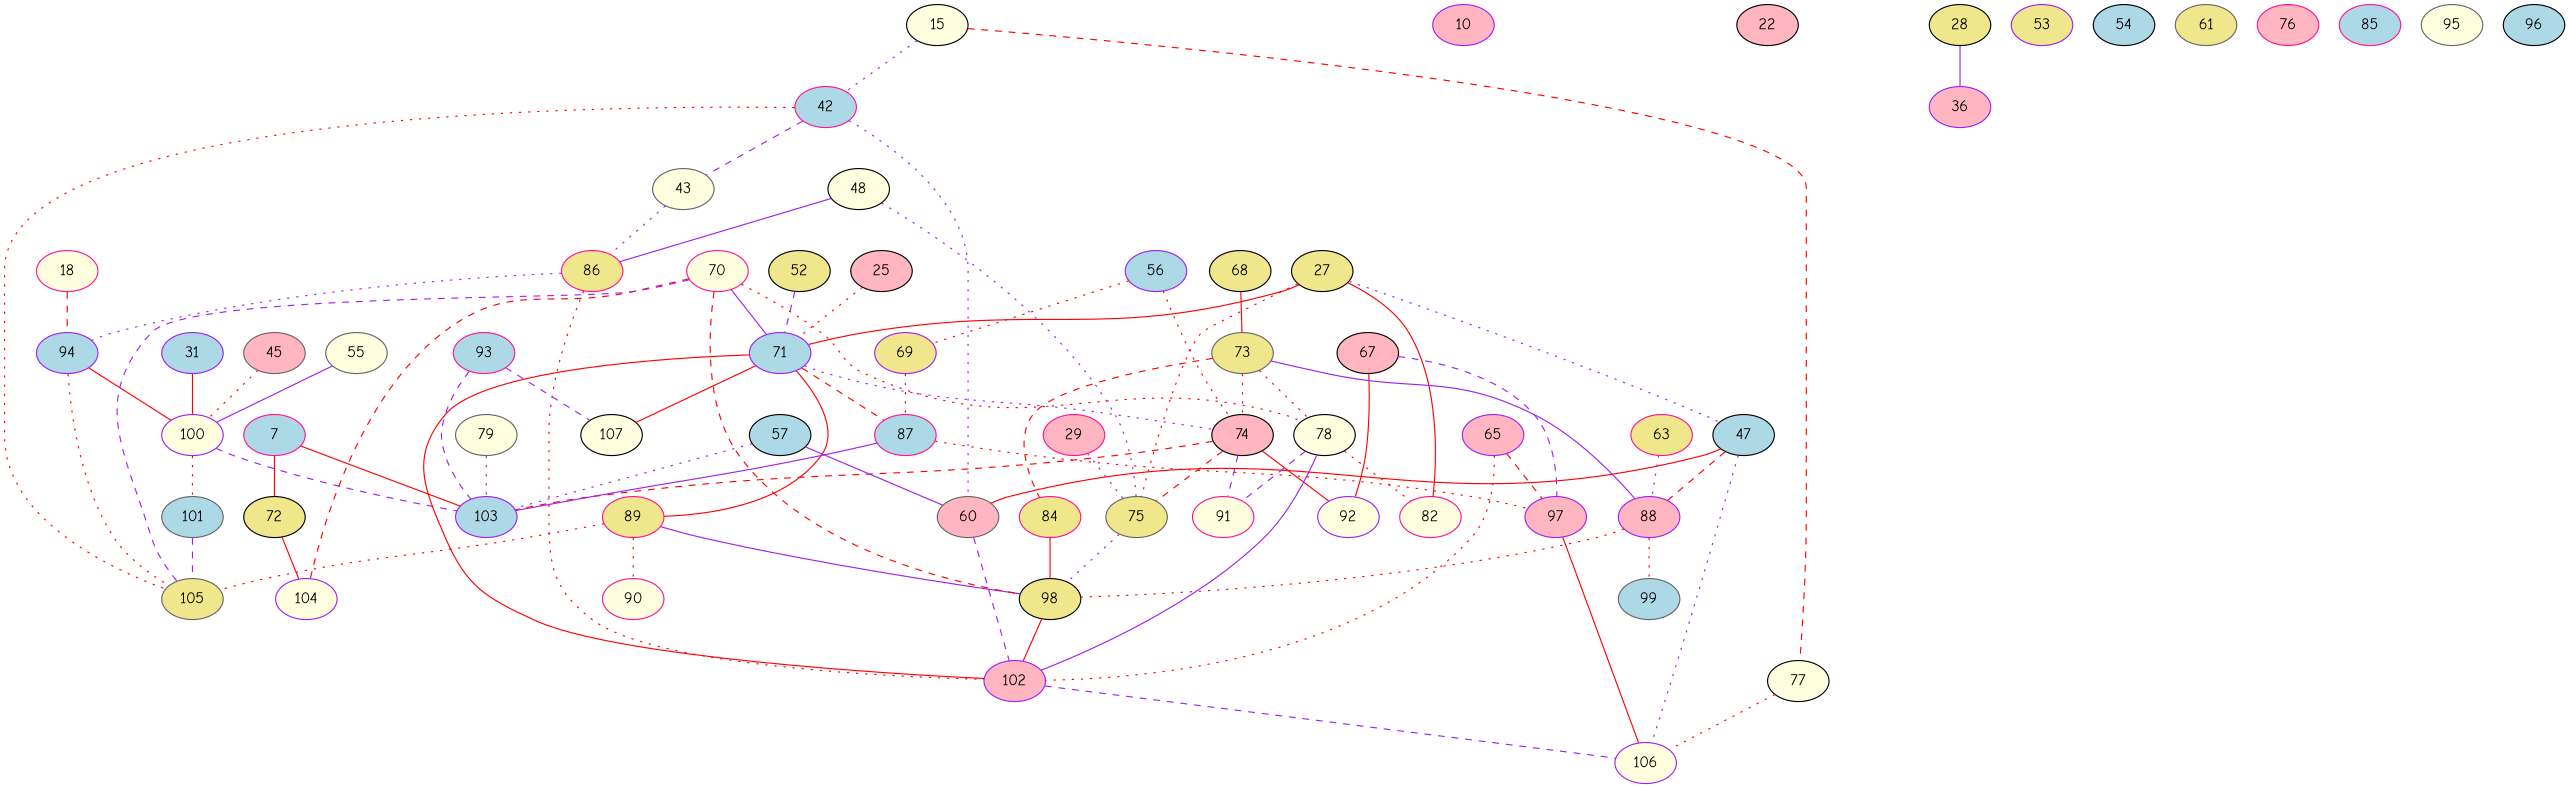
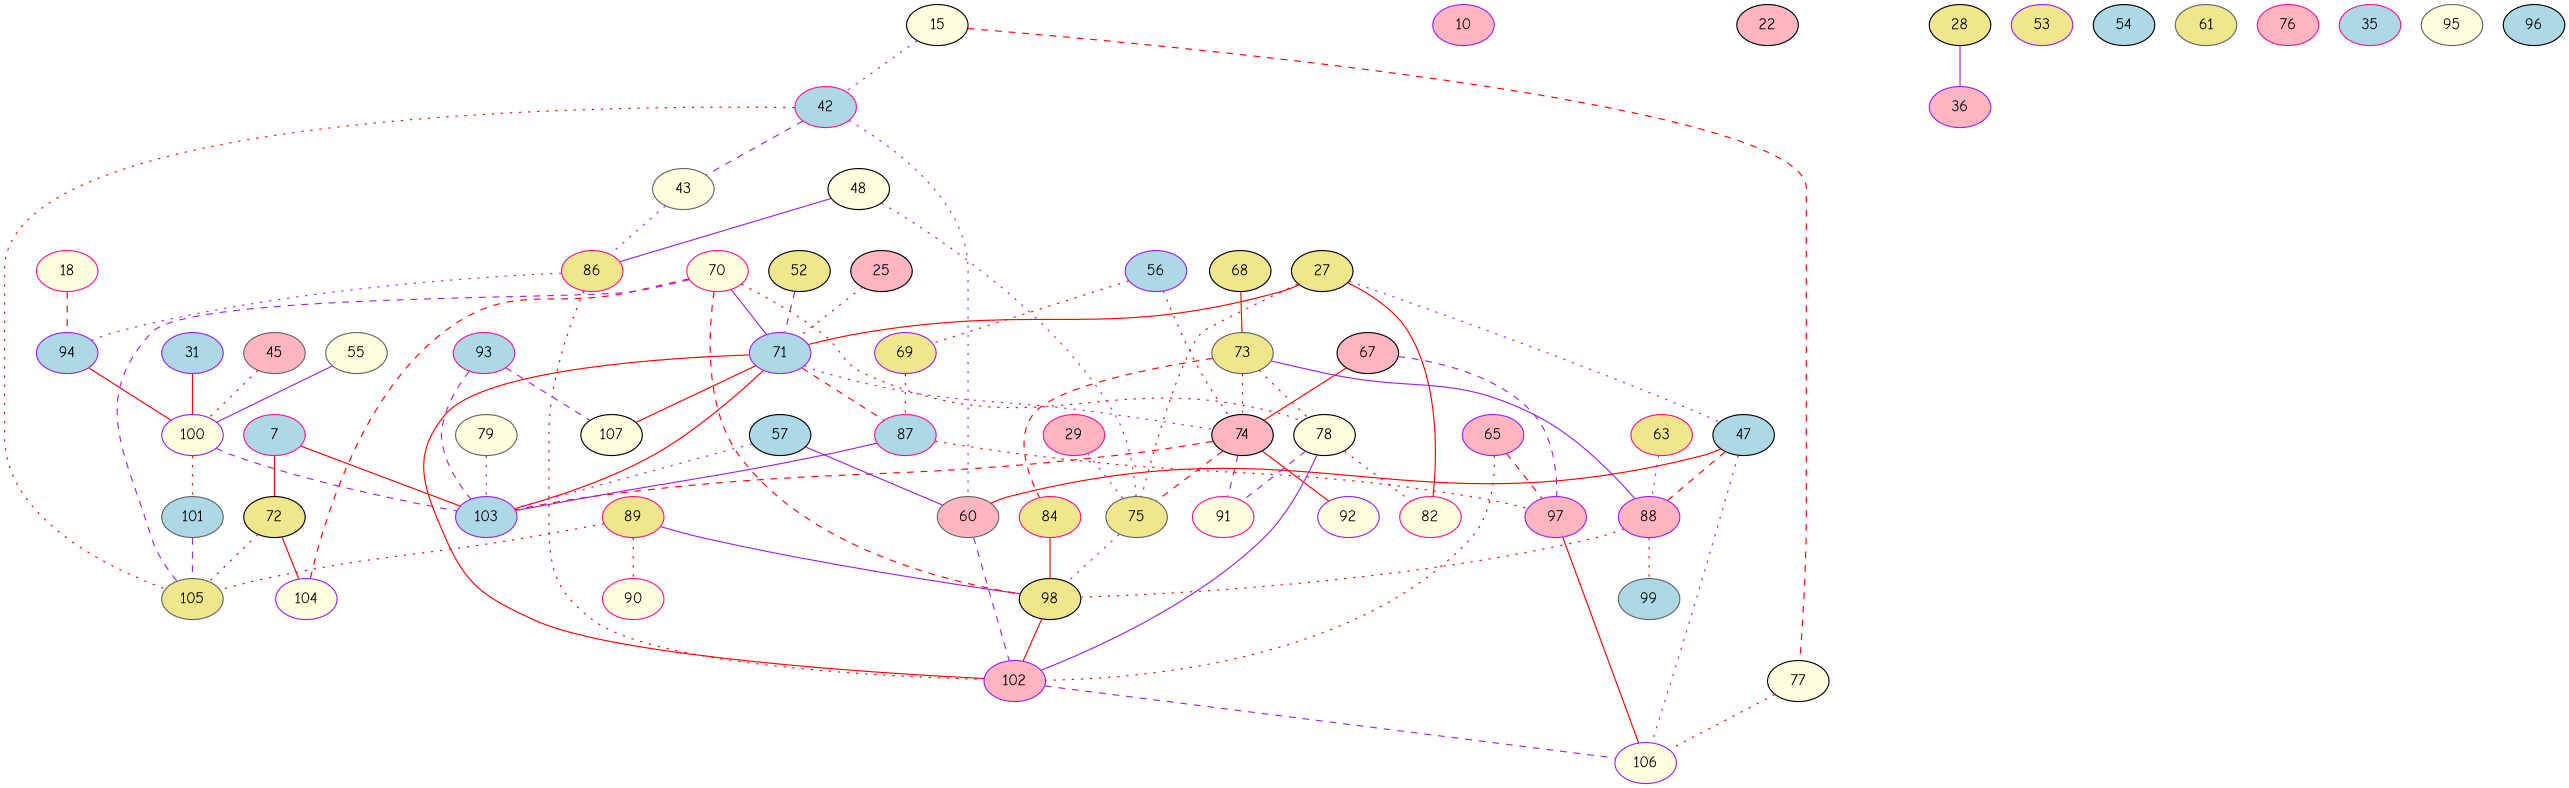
(2370, 25) -> (2370, 25)
(1368, 436) -> (1305, 394)
(787, 486) -> (649, 457)
(92, 494) -> (234, 558)
